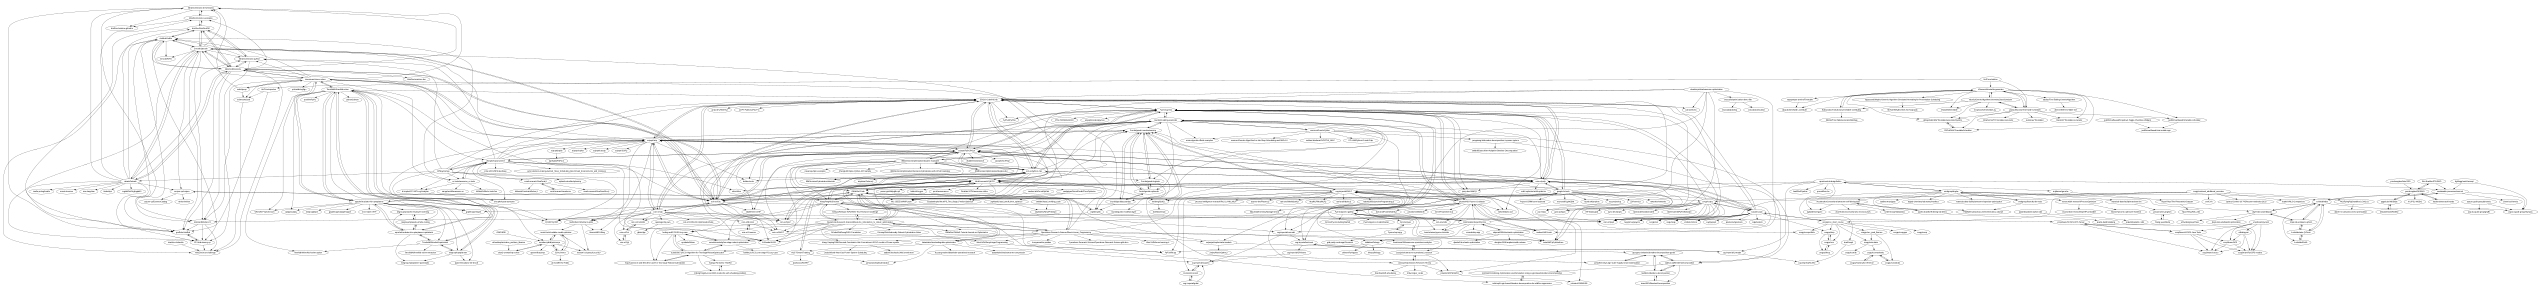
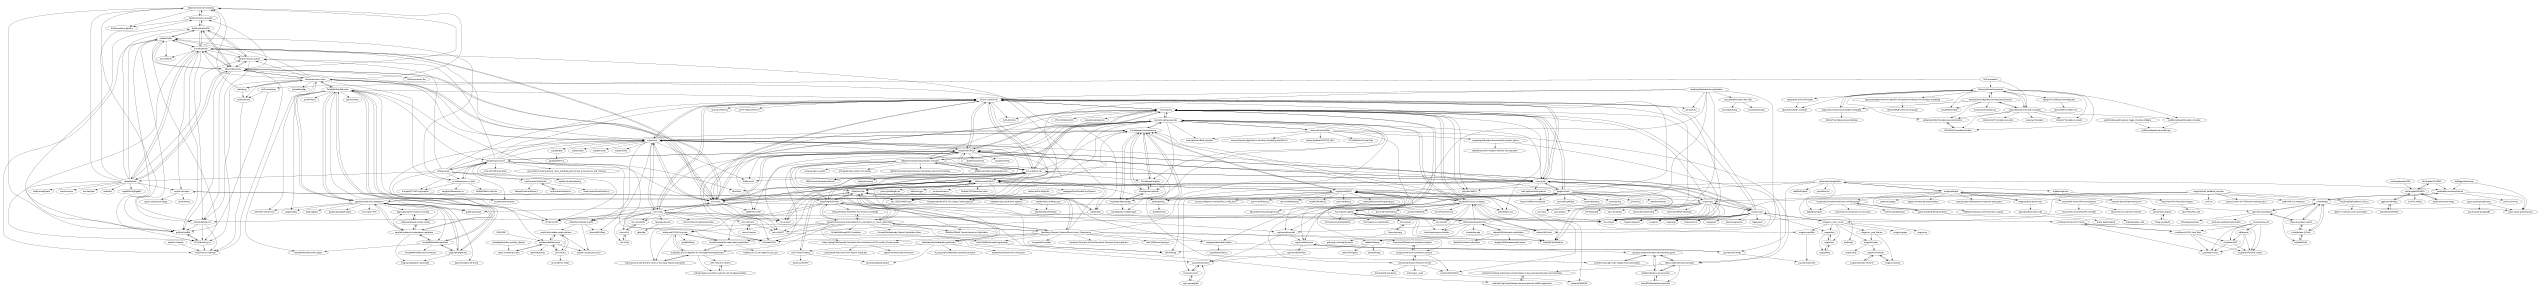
(1668, 194) -> (1625, 185)
(1108, 207) -> (1122, 206)
(2008, 207) -> (2030, 206)
(1834, 256) -> (1807, 247)
(462, 257) -> (445, 210)
(720, 263) -> (720, 263)
